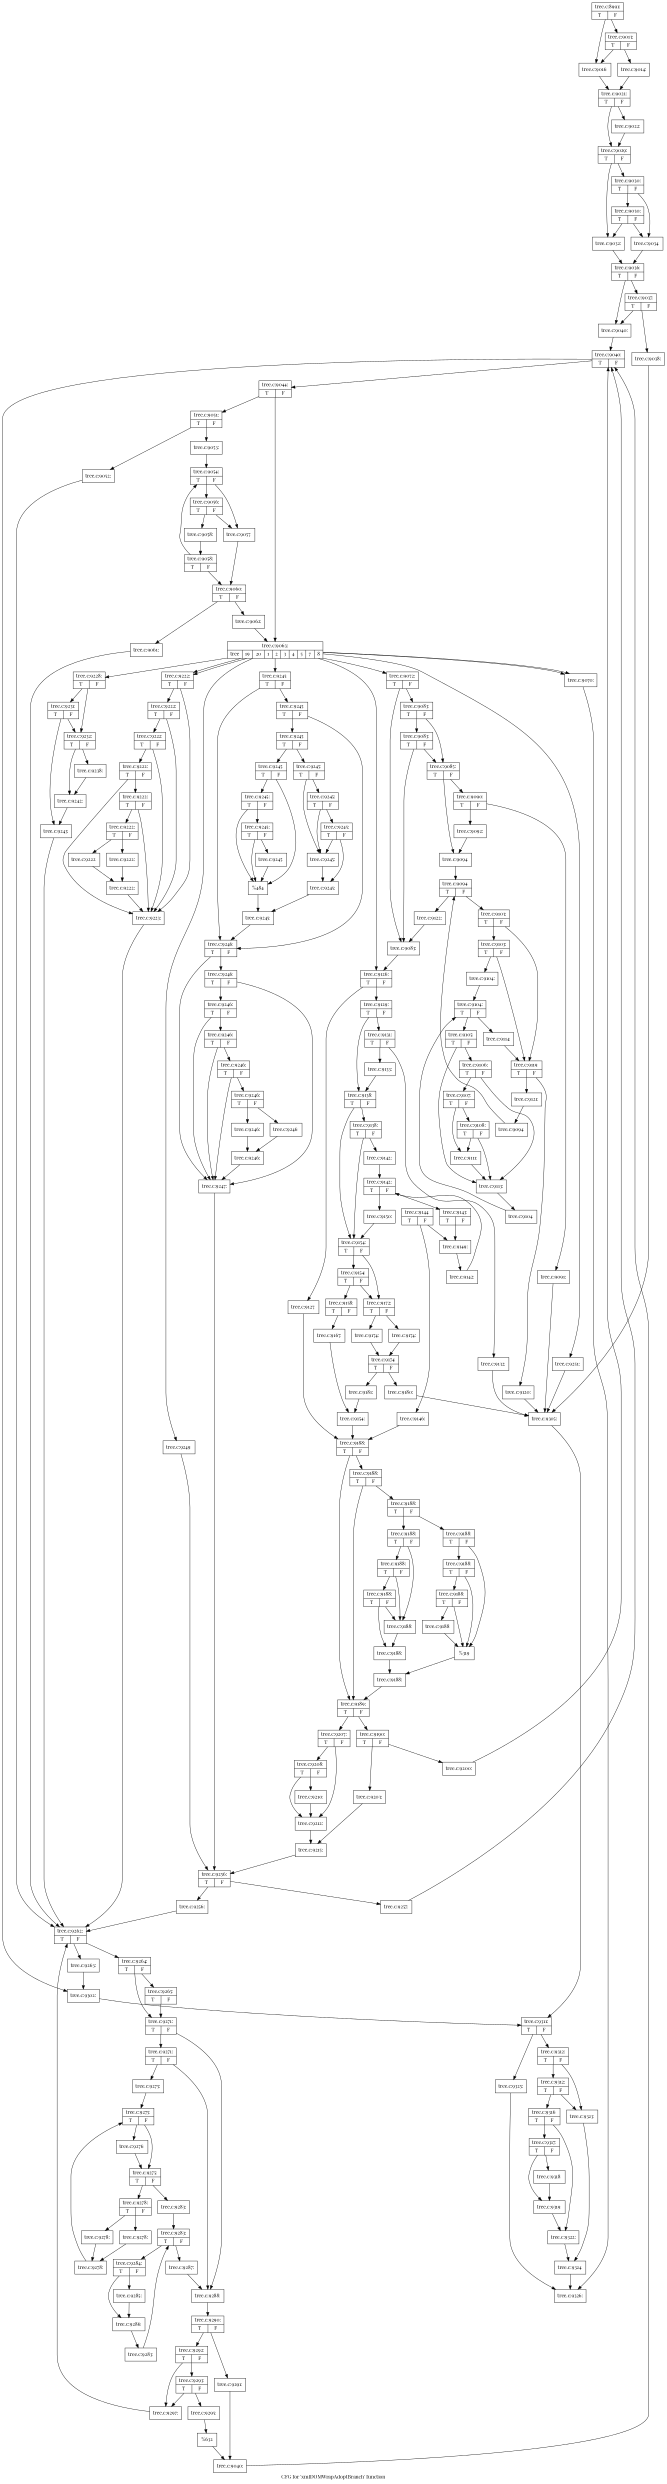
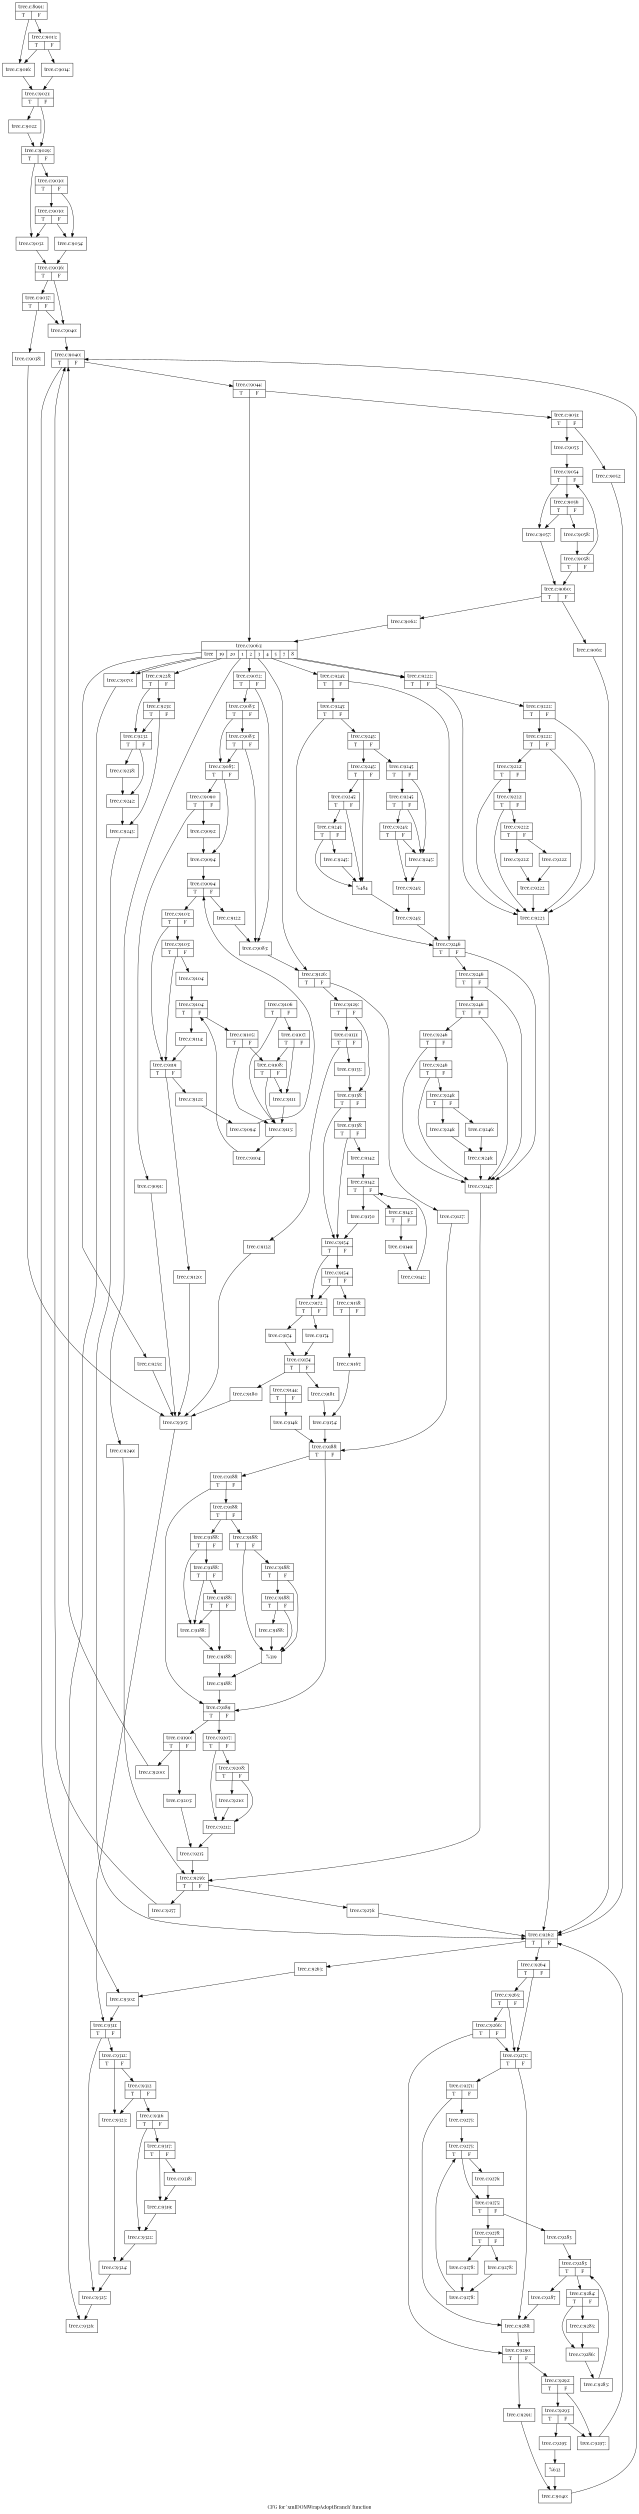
(467, 1052) -> (254, 1052)
(436, 1232) -> none
none -> (489, 2030)
(570, 2280) -> (106, 2281)
